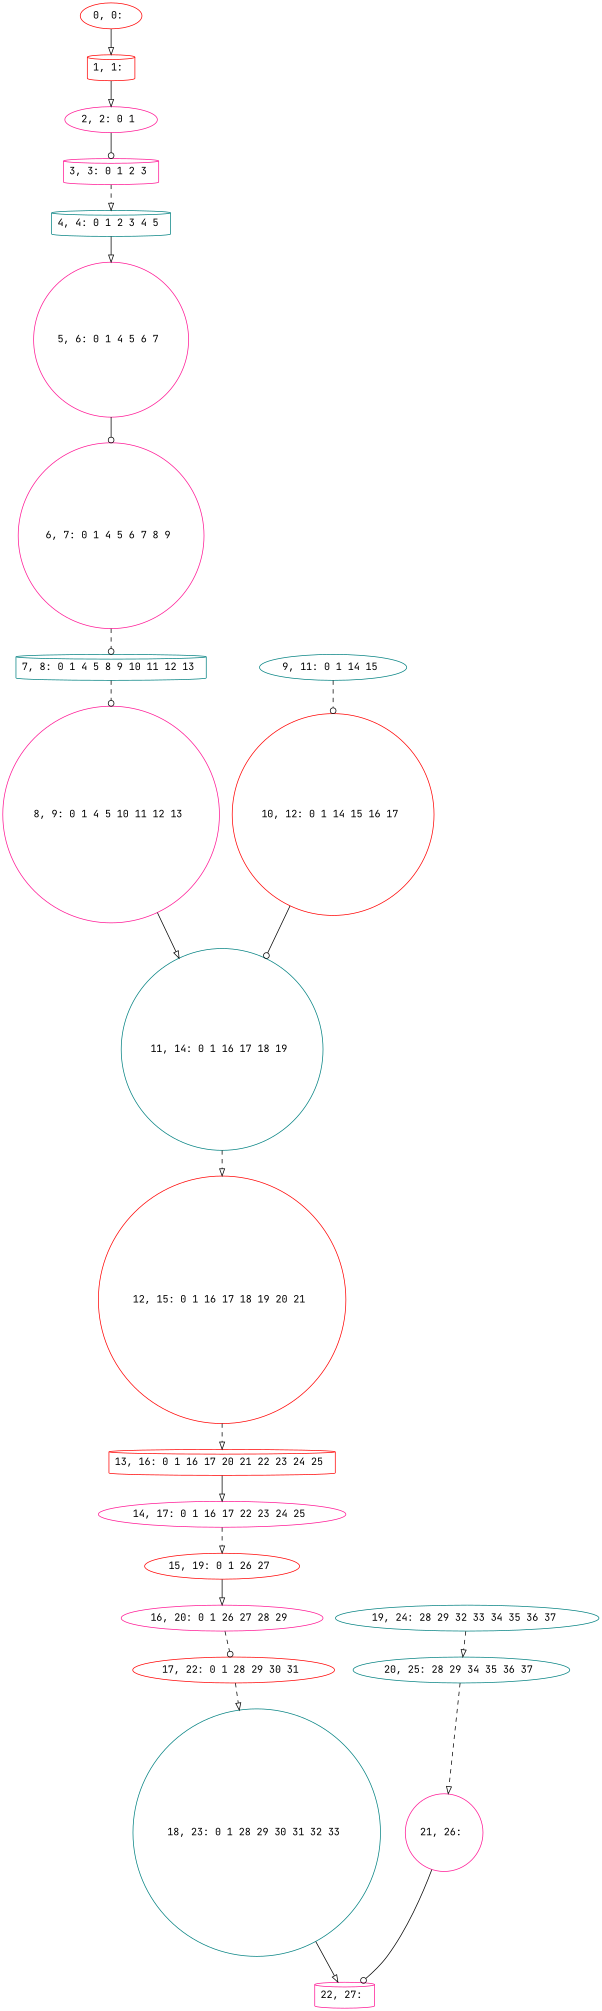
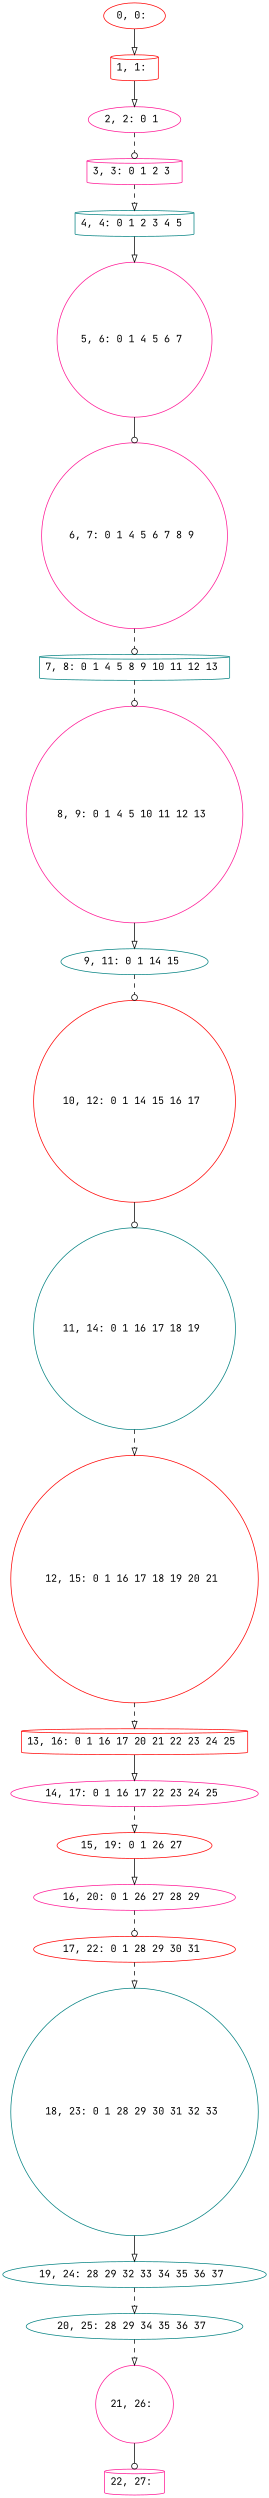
(111, 143) -> (135, 143)
(167, 932) -> (135, 932)
(325, 1959) -> (135, 2245)
